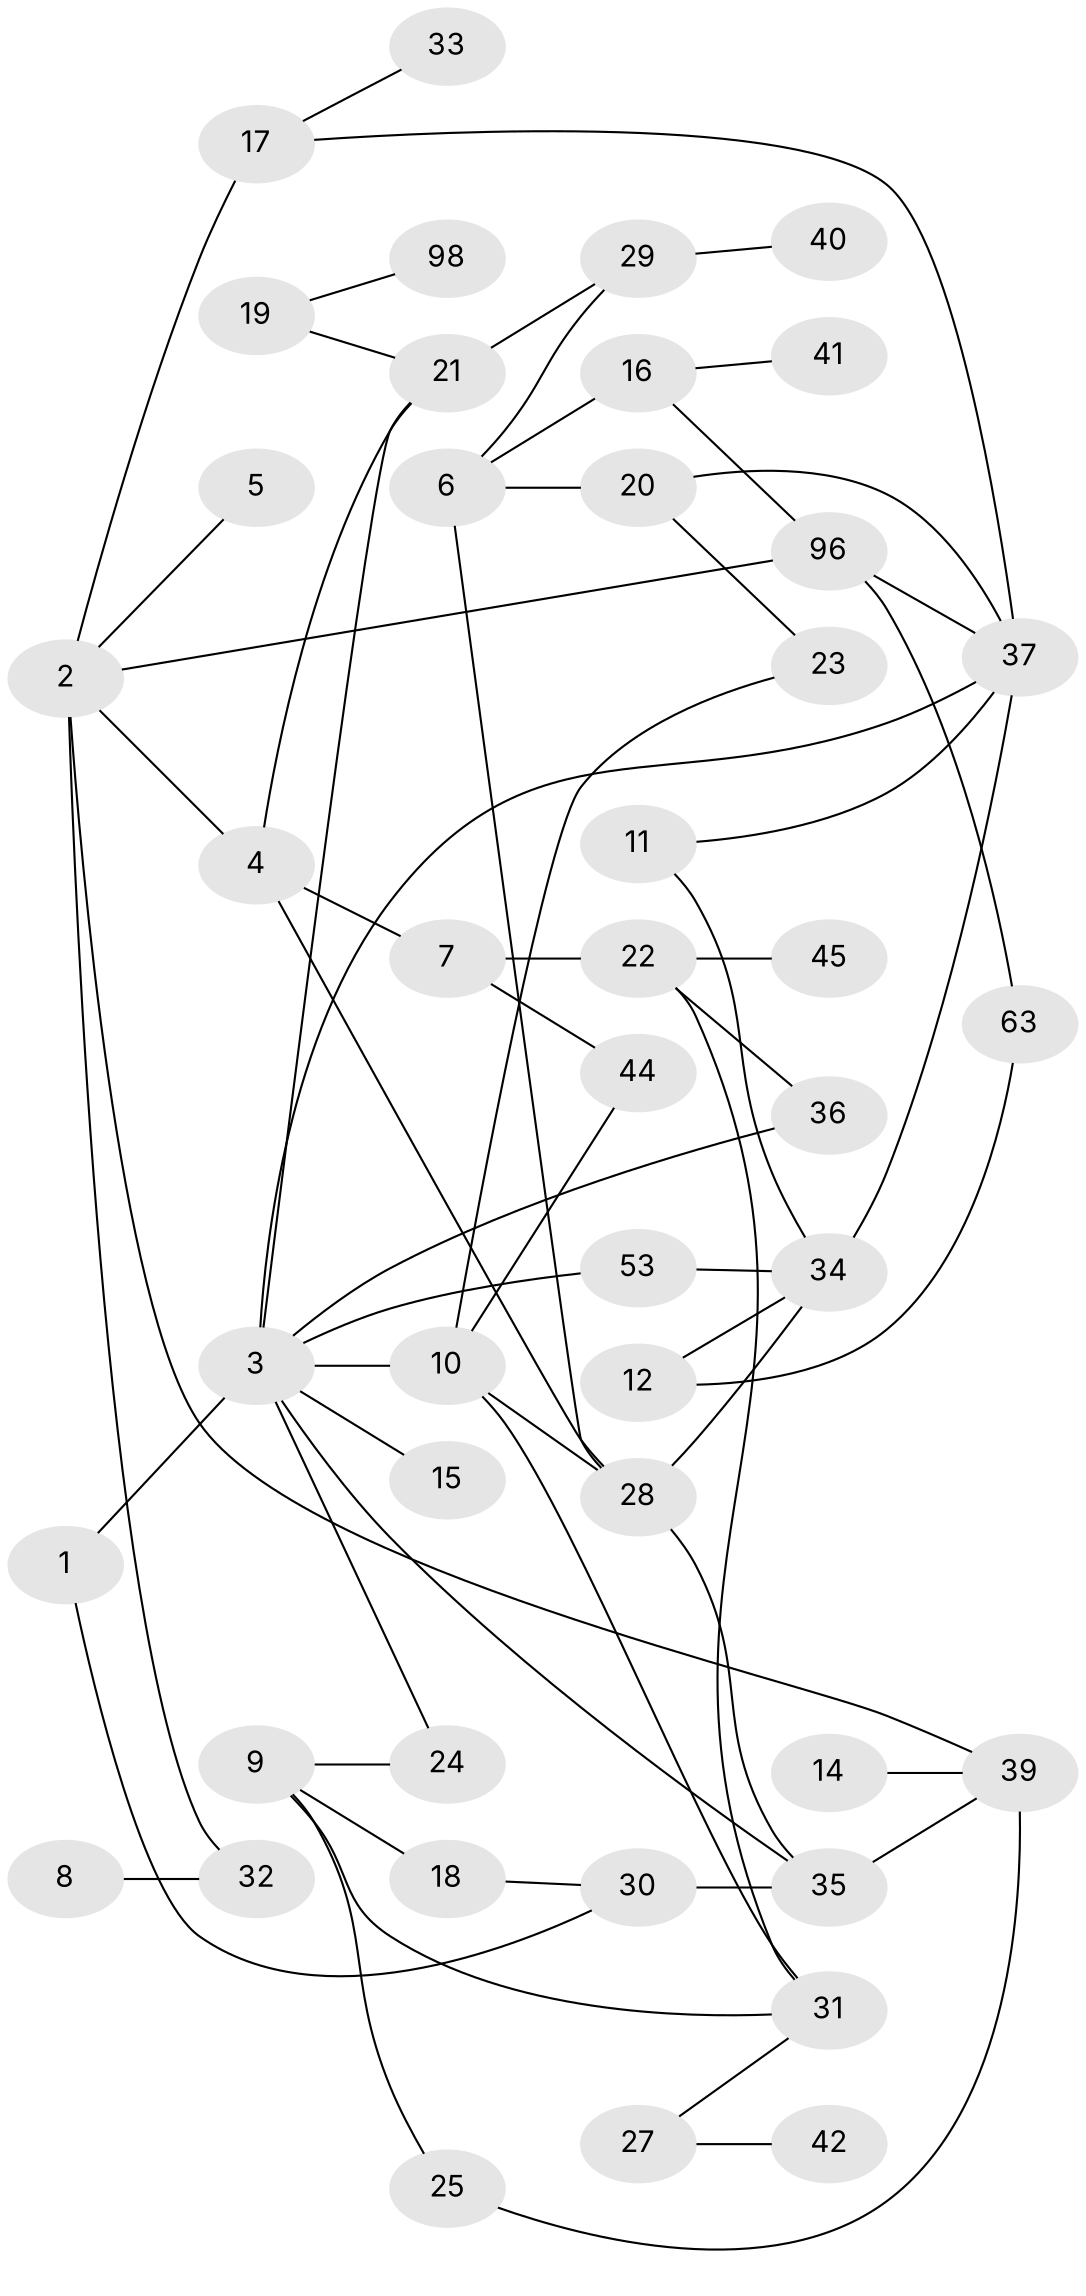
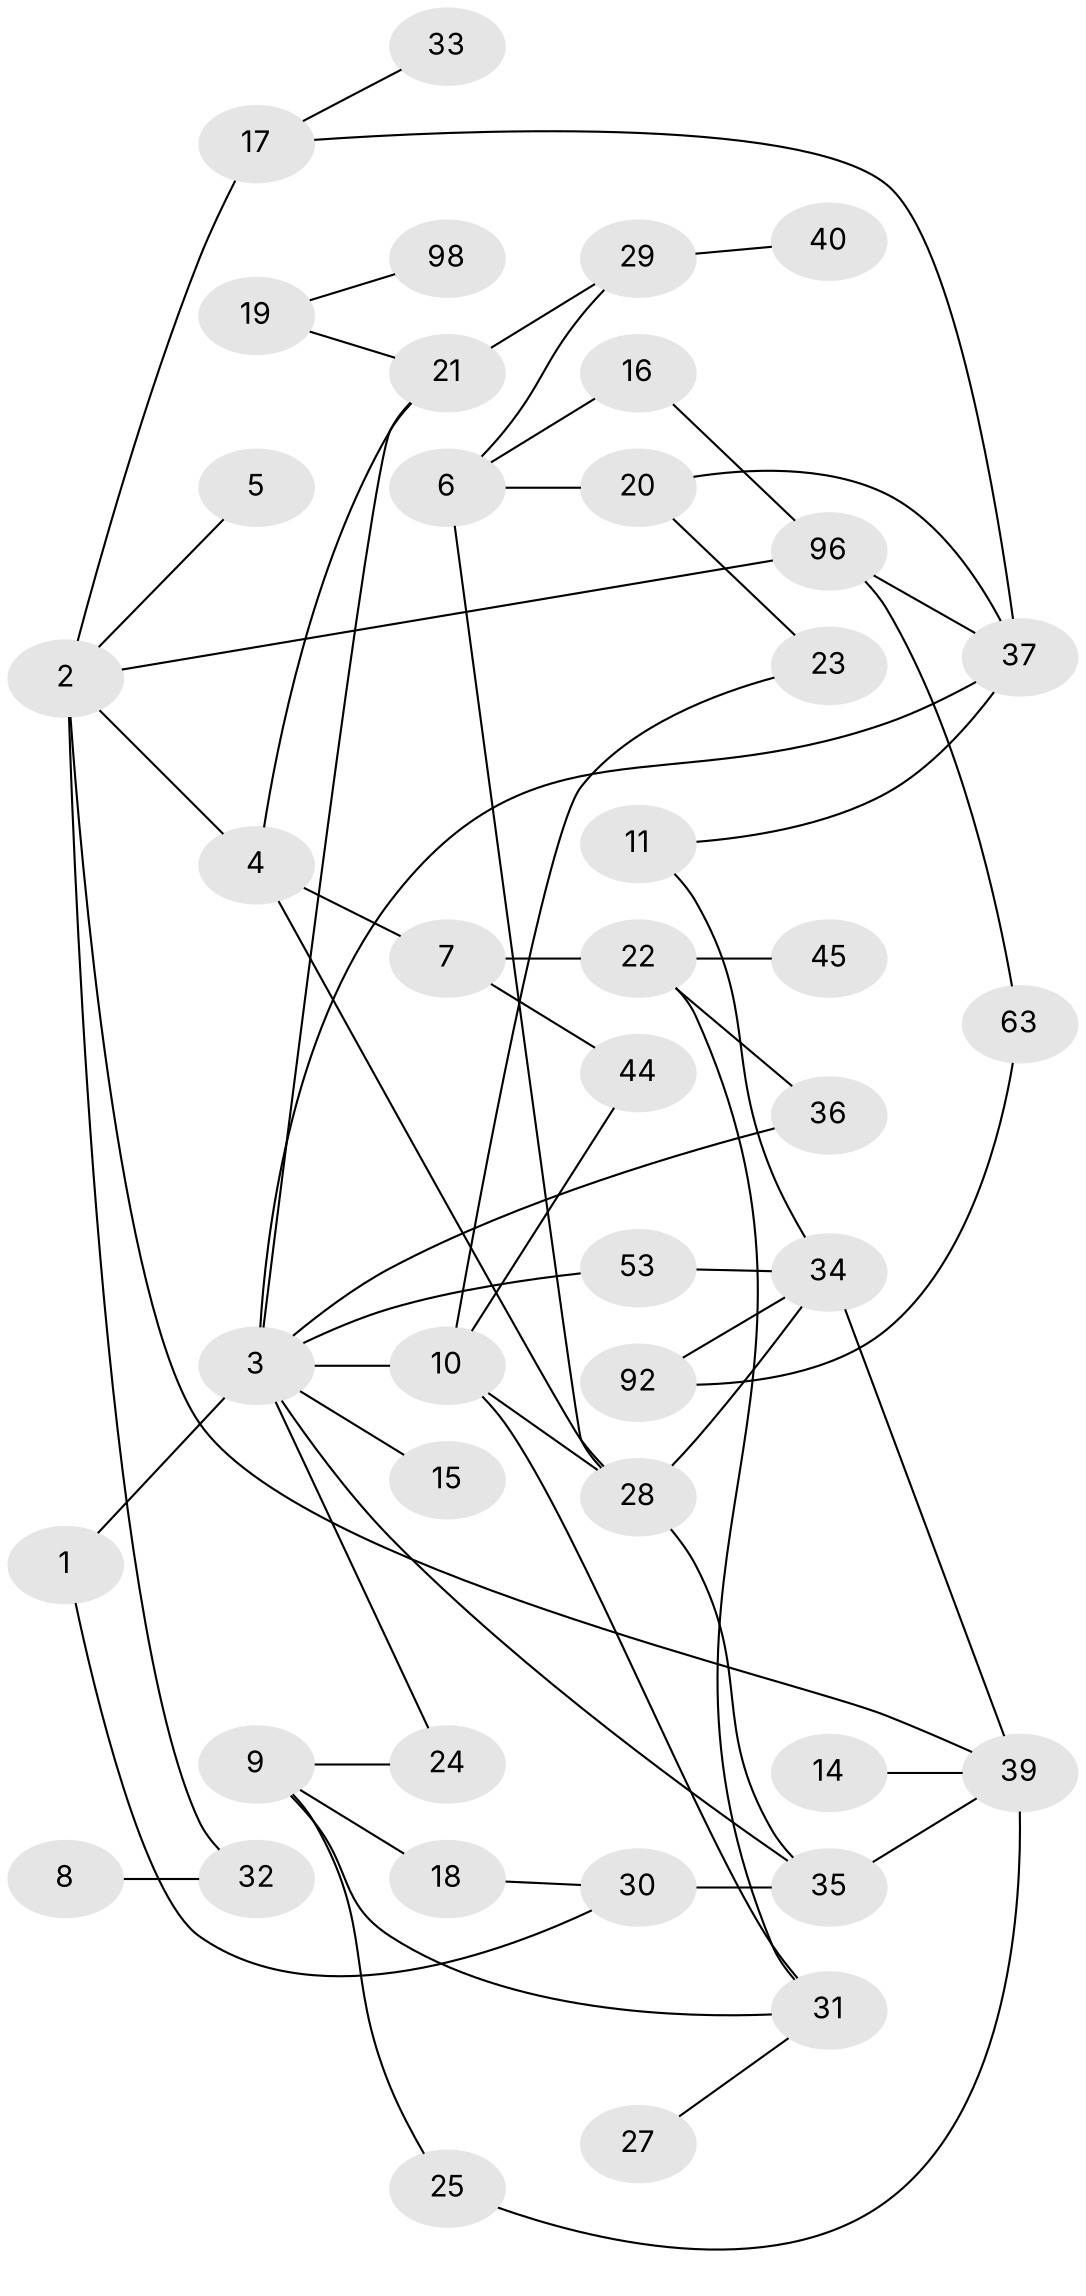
(829, 356) -> none
(951, 972) -> (925, 1523)
(638, 1383) -> (638, 1383)
(829, 2144) -> none
